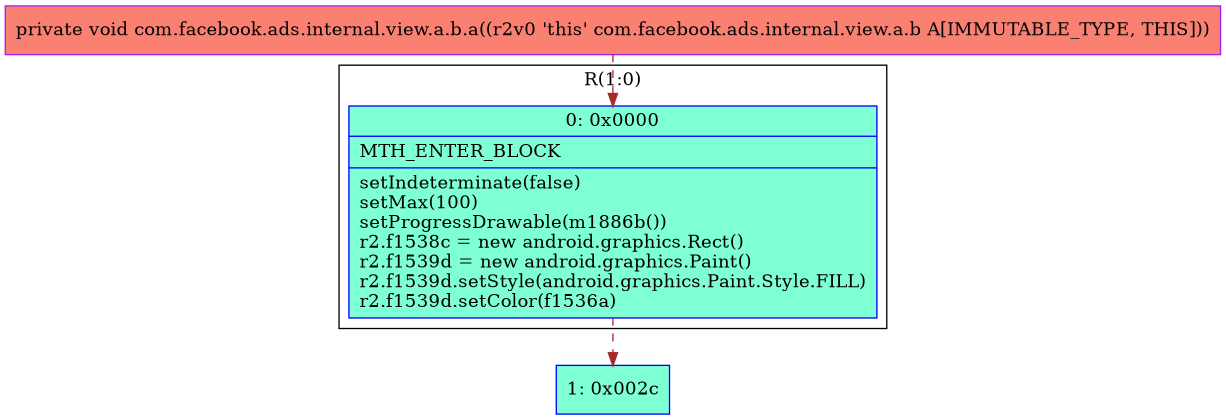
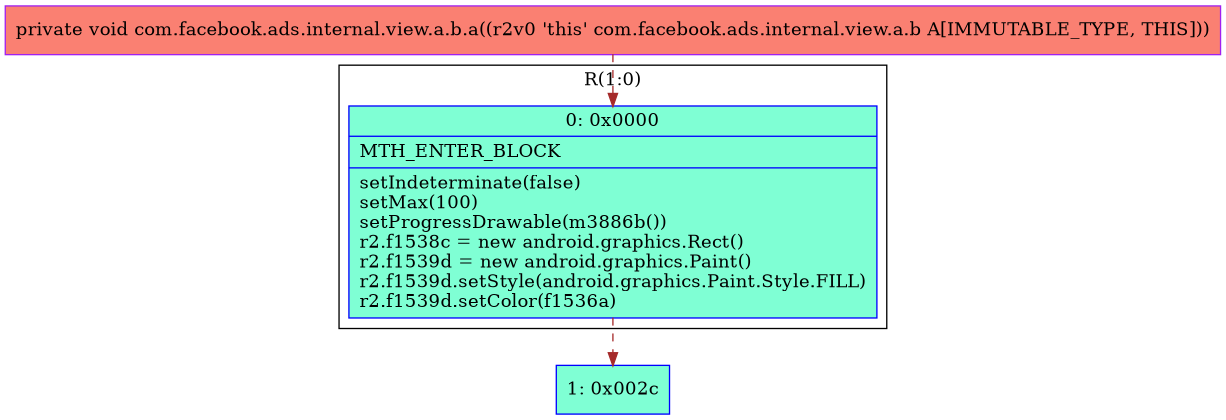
(514, 223) -> (514, 223)
